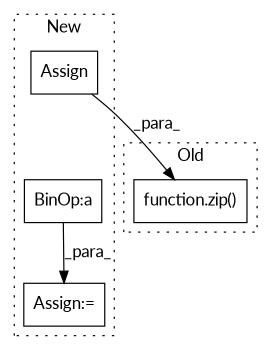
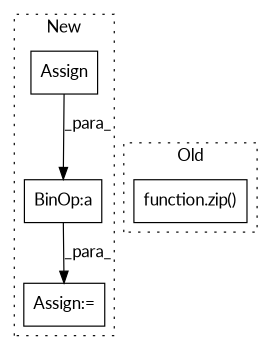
(131, 130) -> (64, 131)
